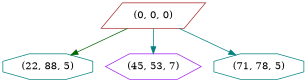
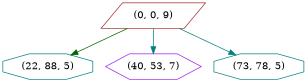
(153, 16) -> (153, 16)
(153, 67) -> (153, 67)
(259, 67) -> (259, 67)
